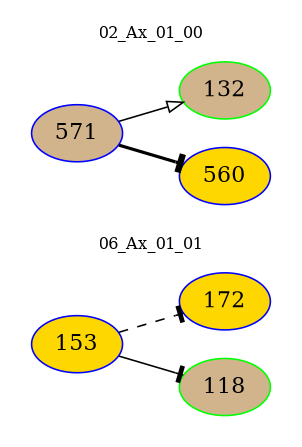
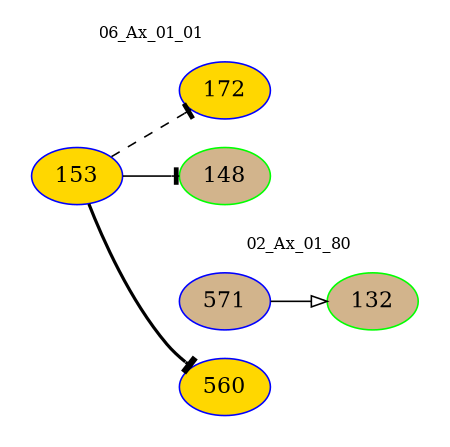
(151, 34) -> (299, 245)
(147, 154) -> (129, 288)
(225, 387) -> (225, 176)
